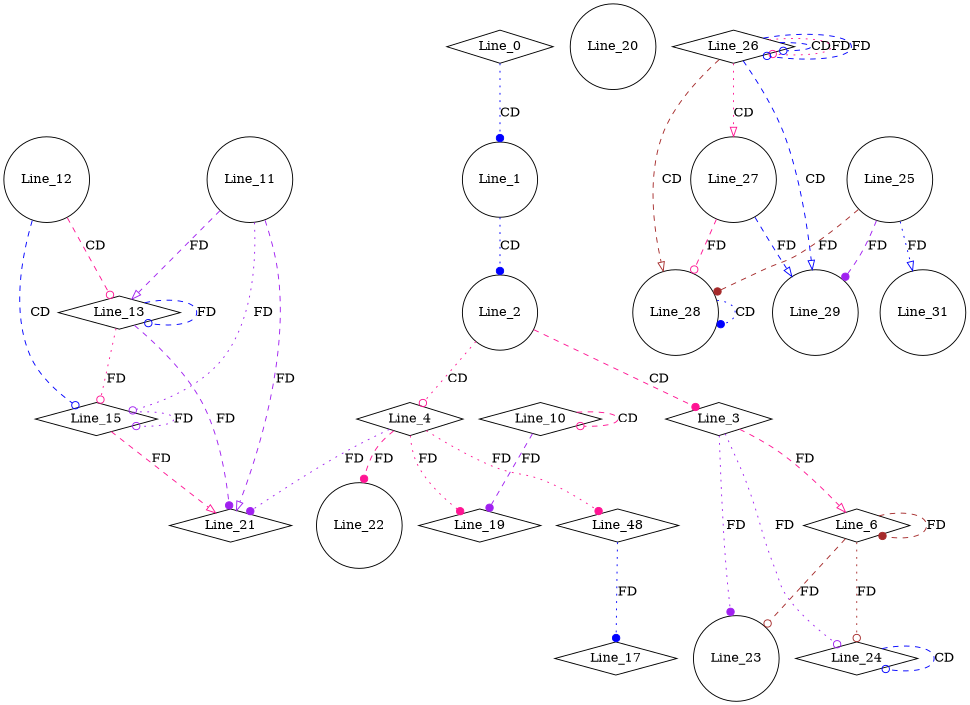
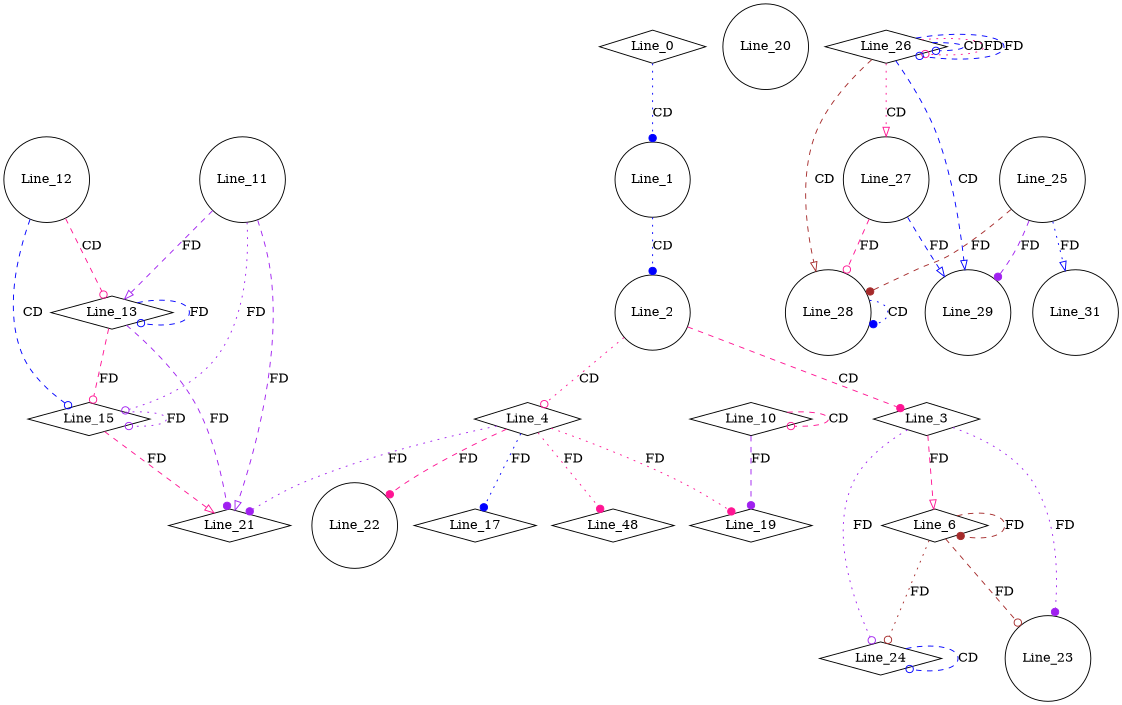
(109, 362) -> (101, 362)
(617, 588) -> (503, 469)
